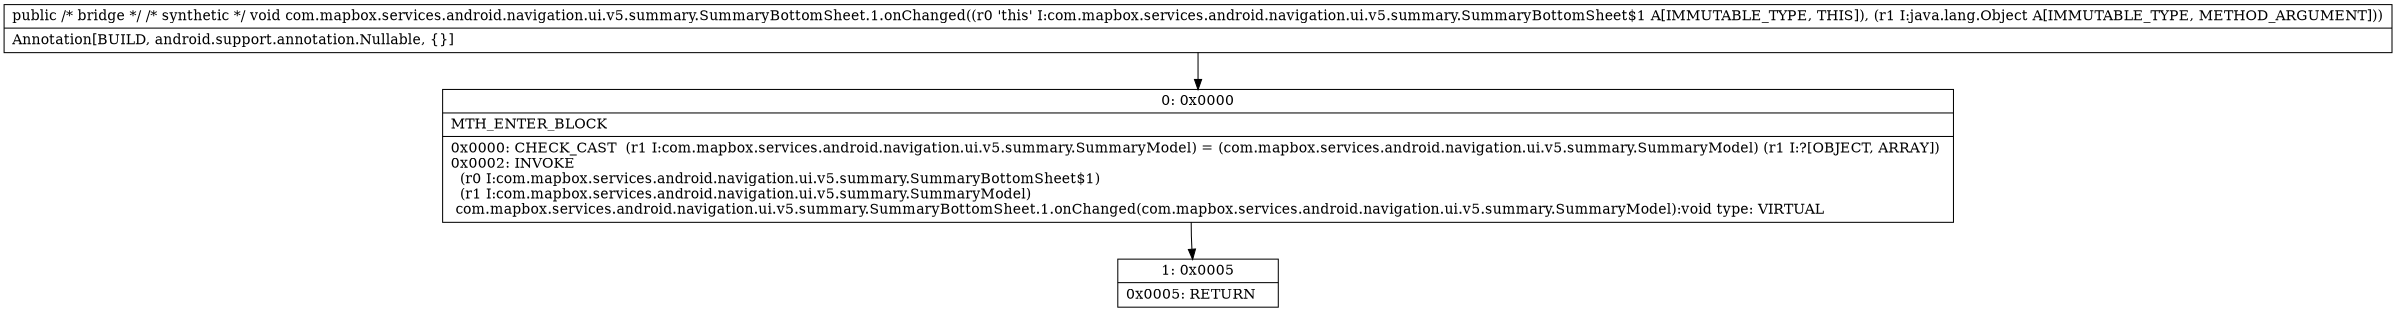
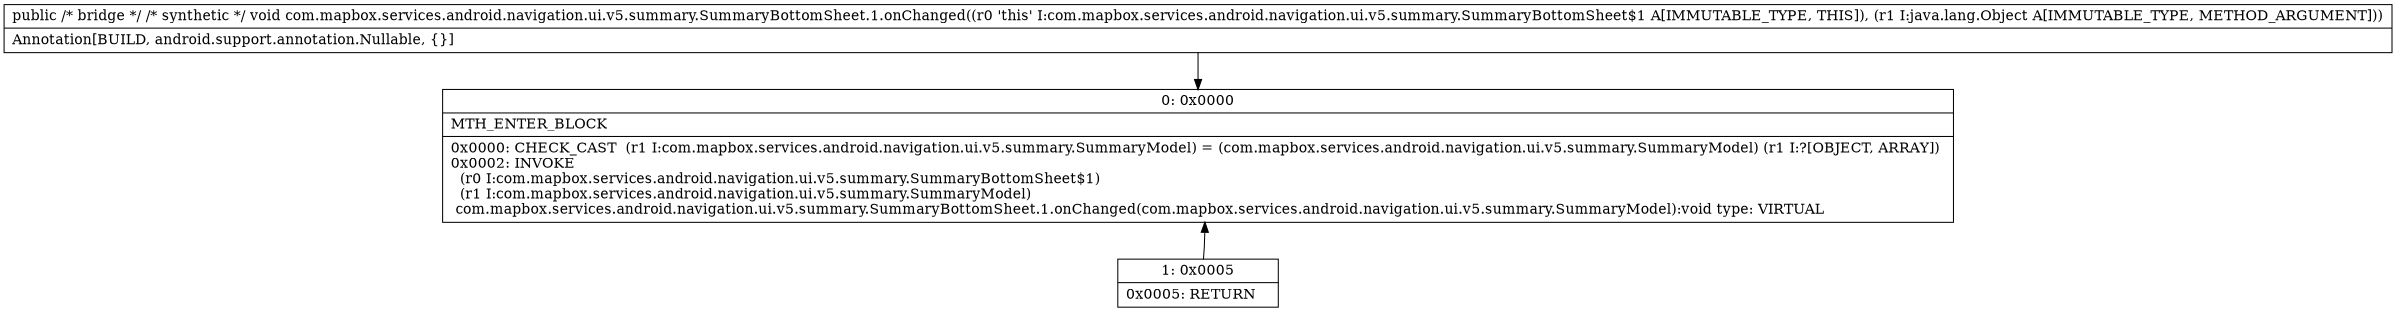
(1191, 236) -> (1204, 246)
